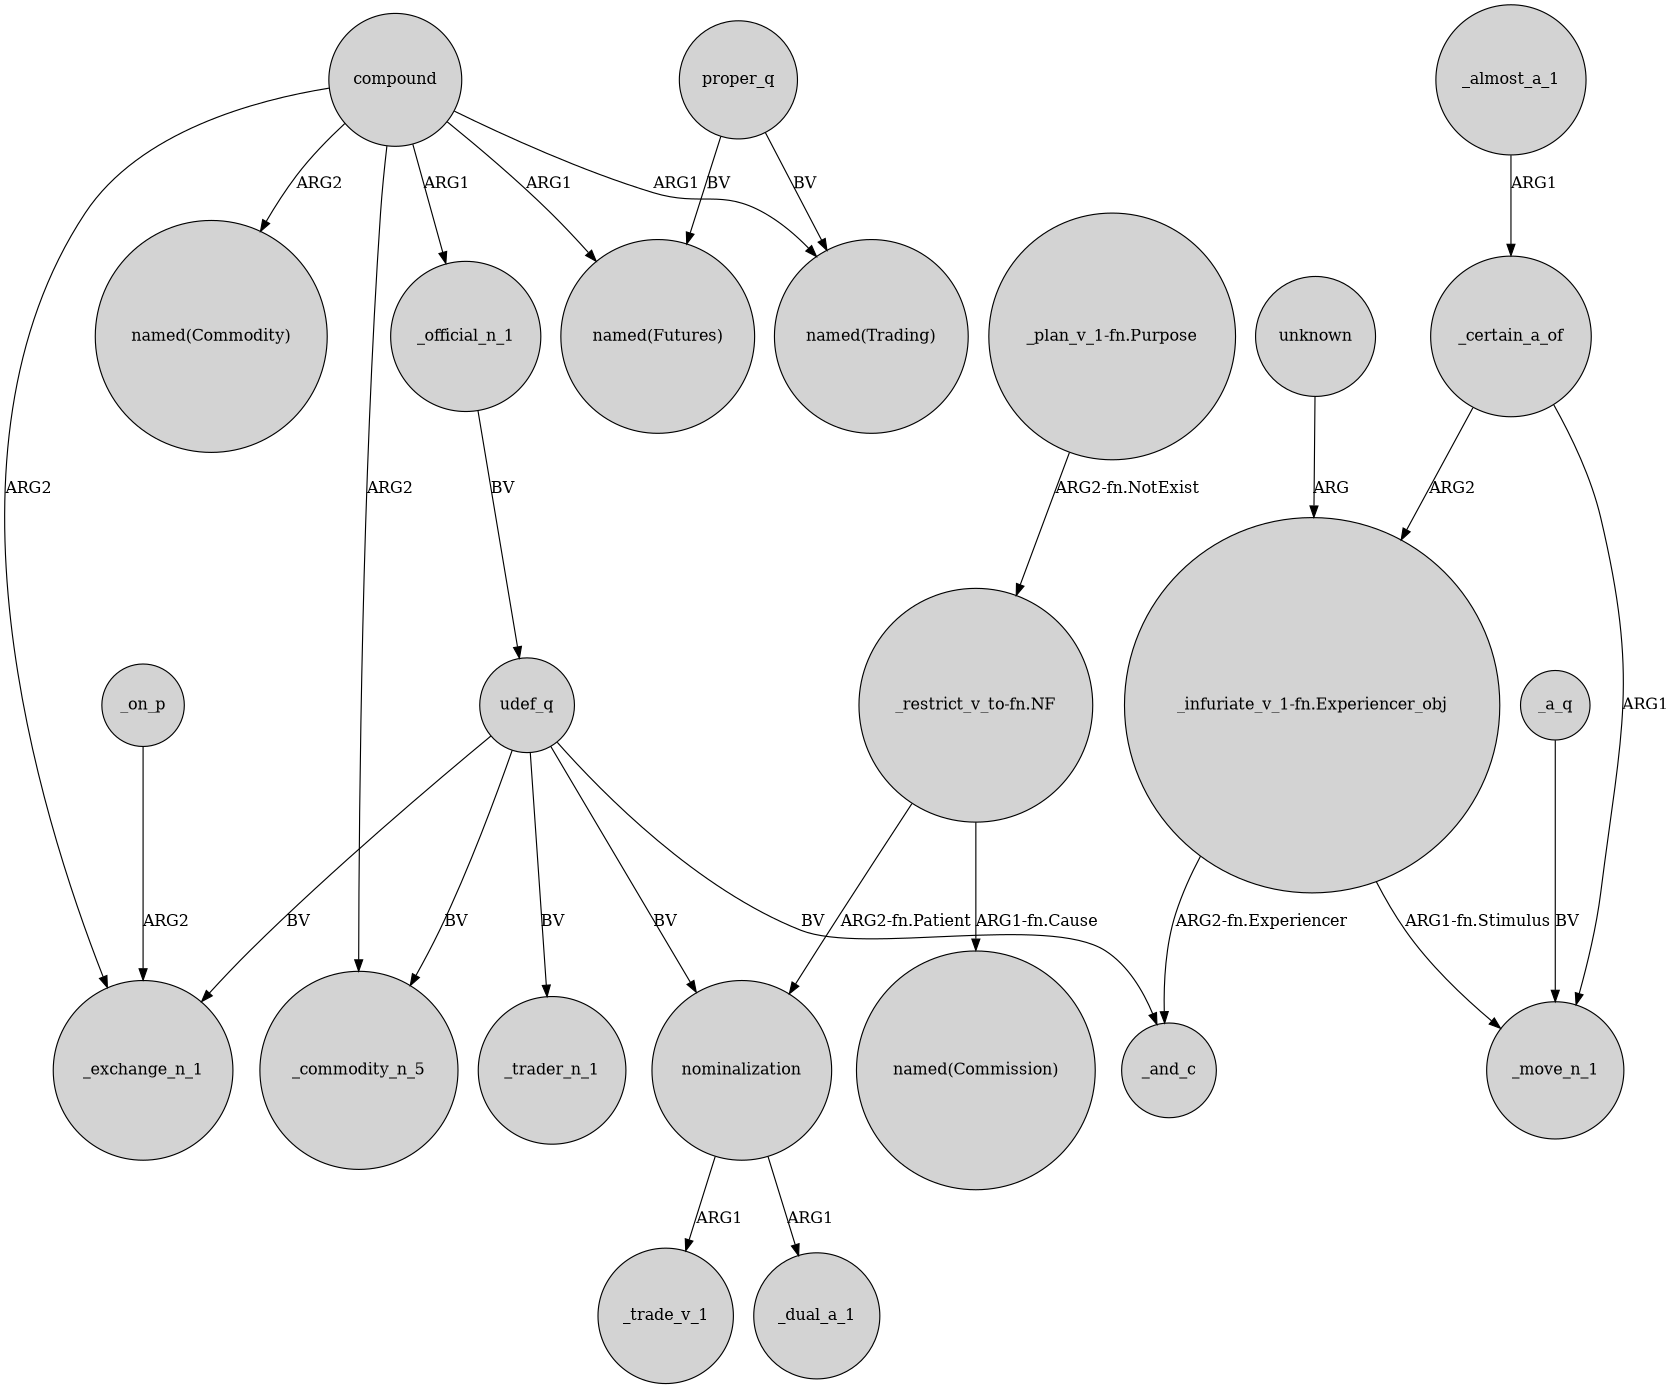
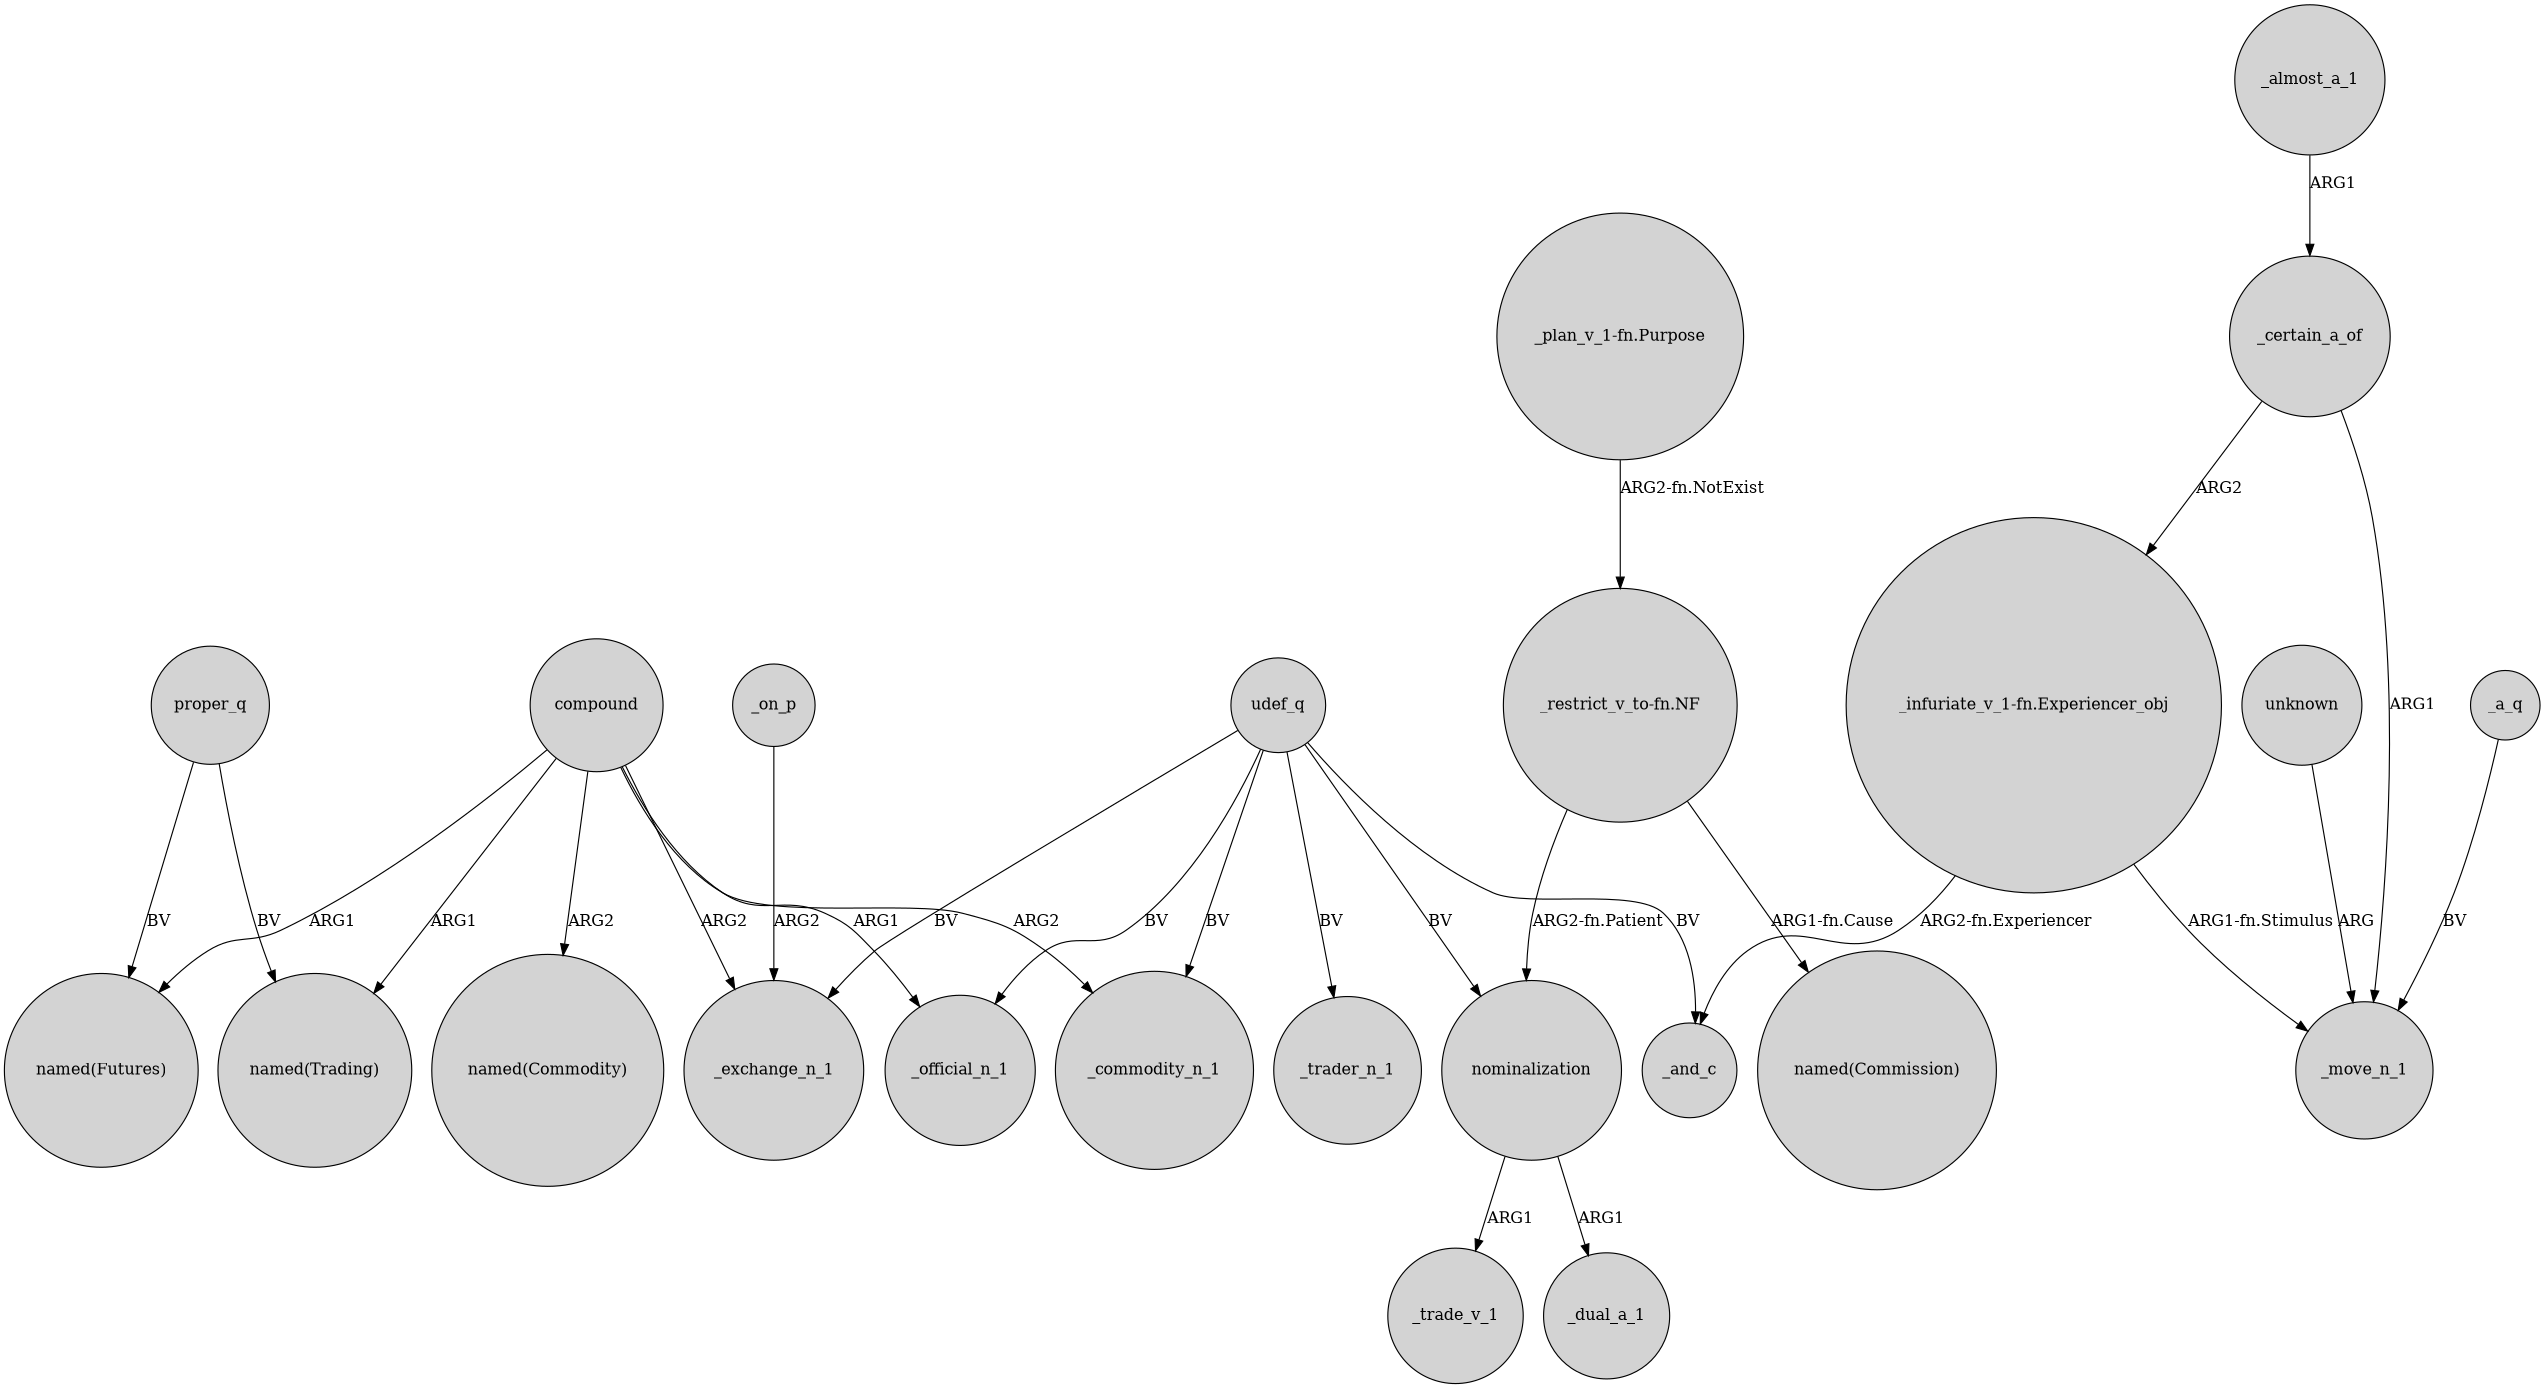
(1315, 451) -> (2331, 878)
(498, 529) -> (1157, 904)
(359, 1070) -> (1154, 1070)
